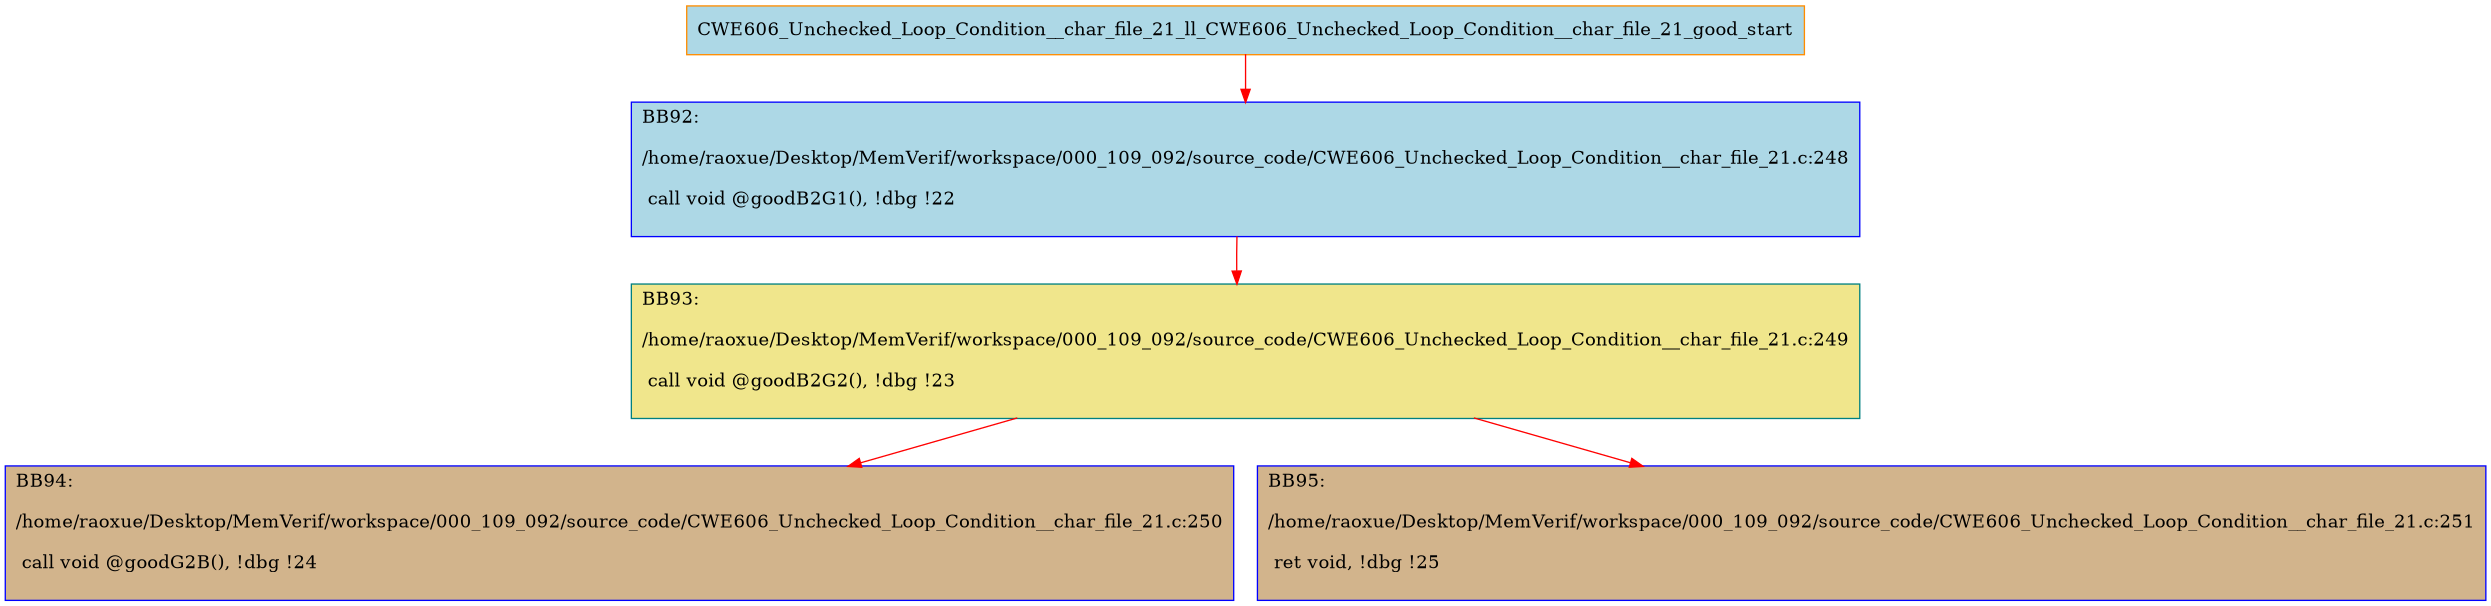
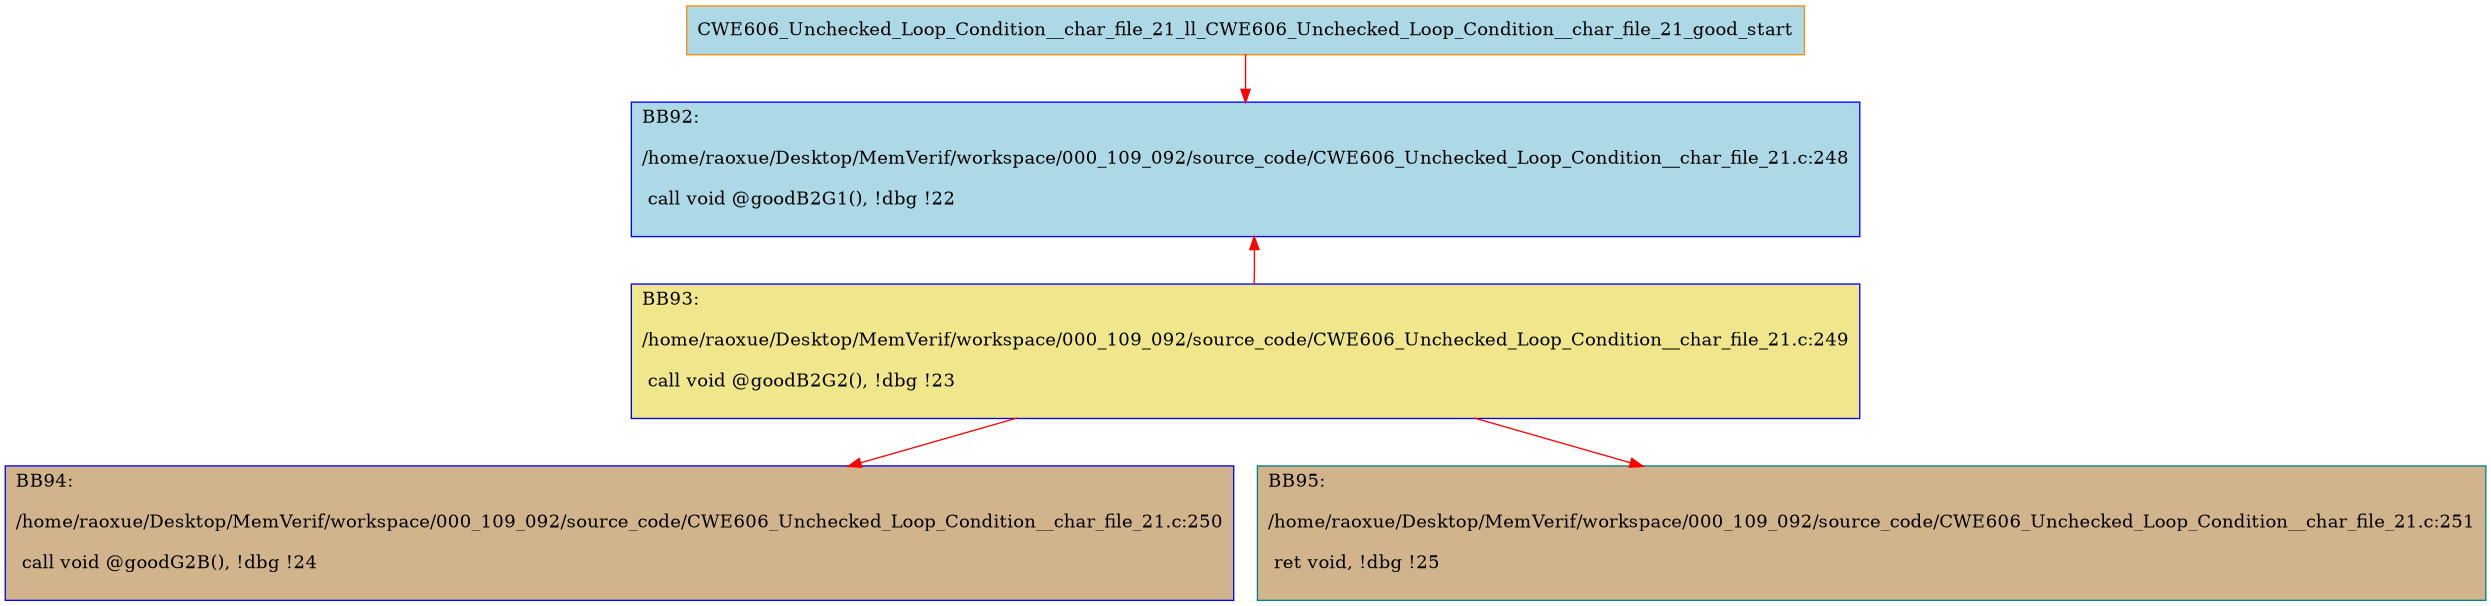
(1237, 254) -> (1254, 267)
(1246, 351) -> (1246, 351)
(1872, 533) -> (1872, 533)
